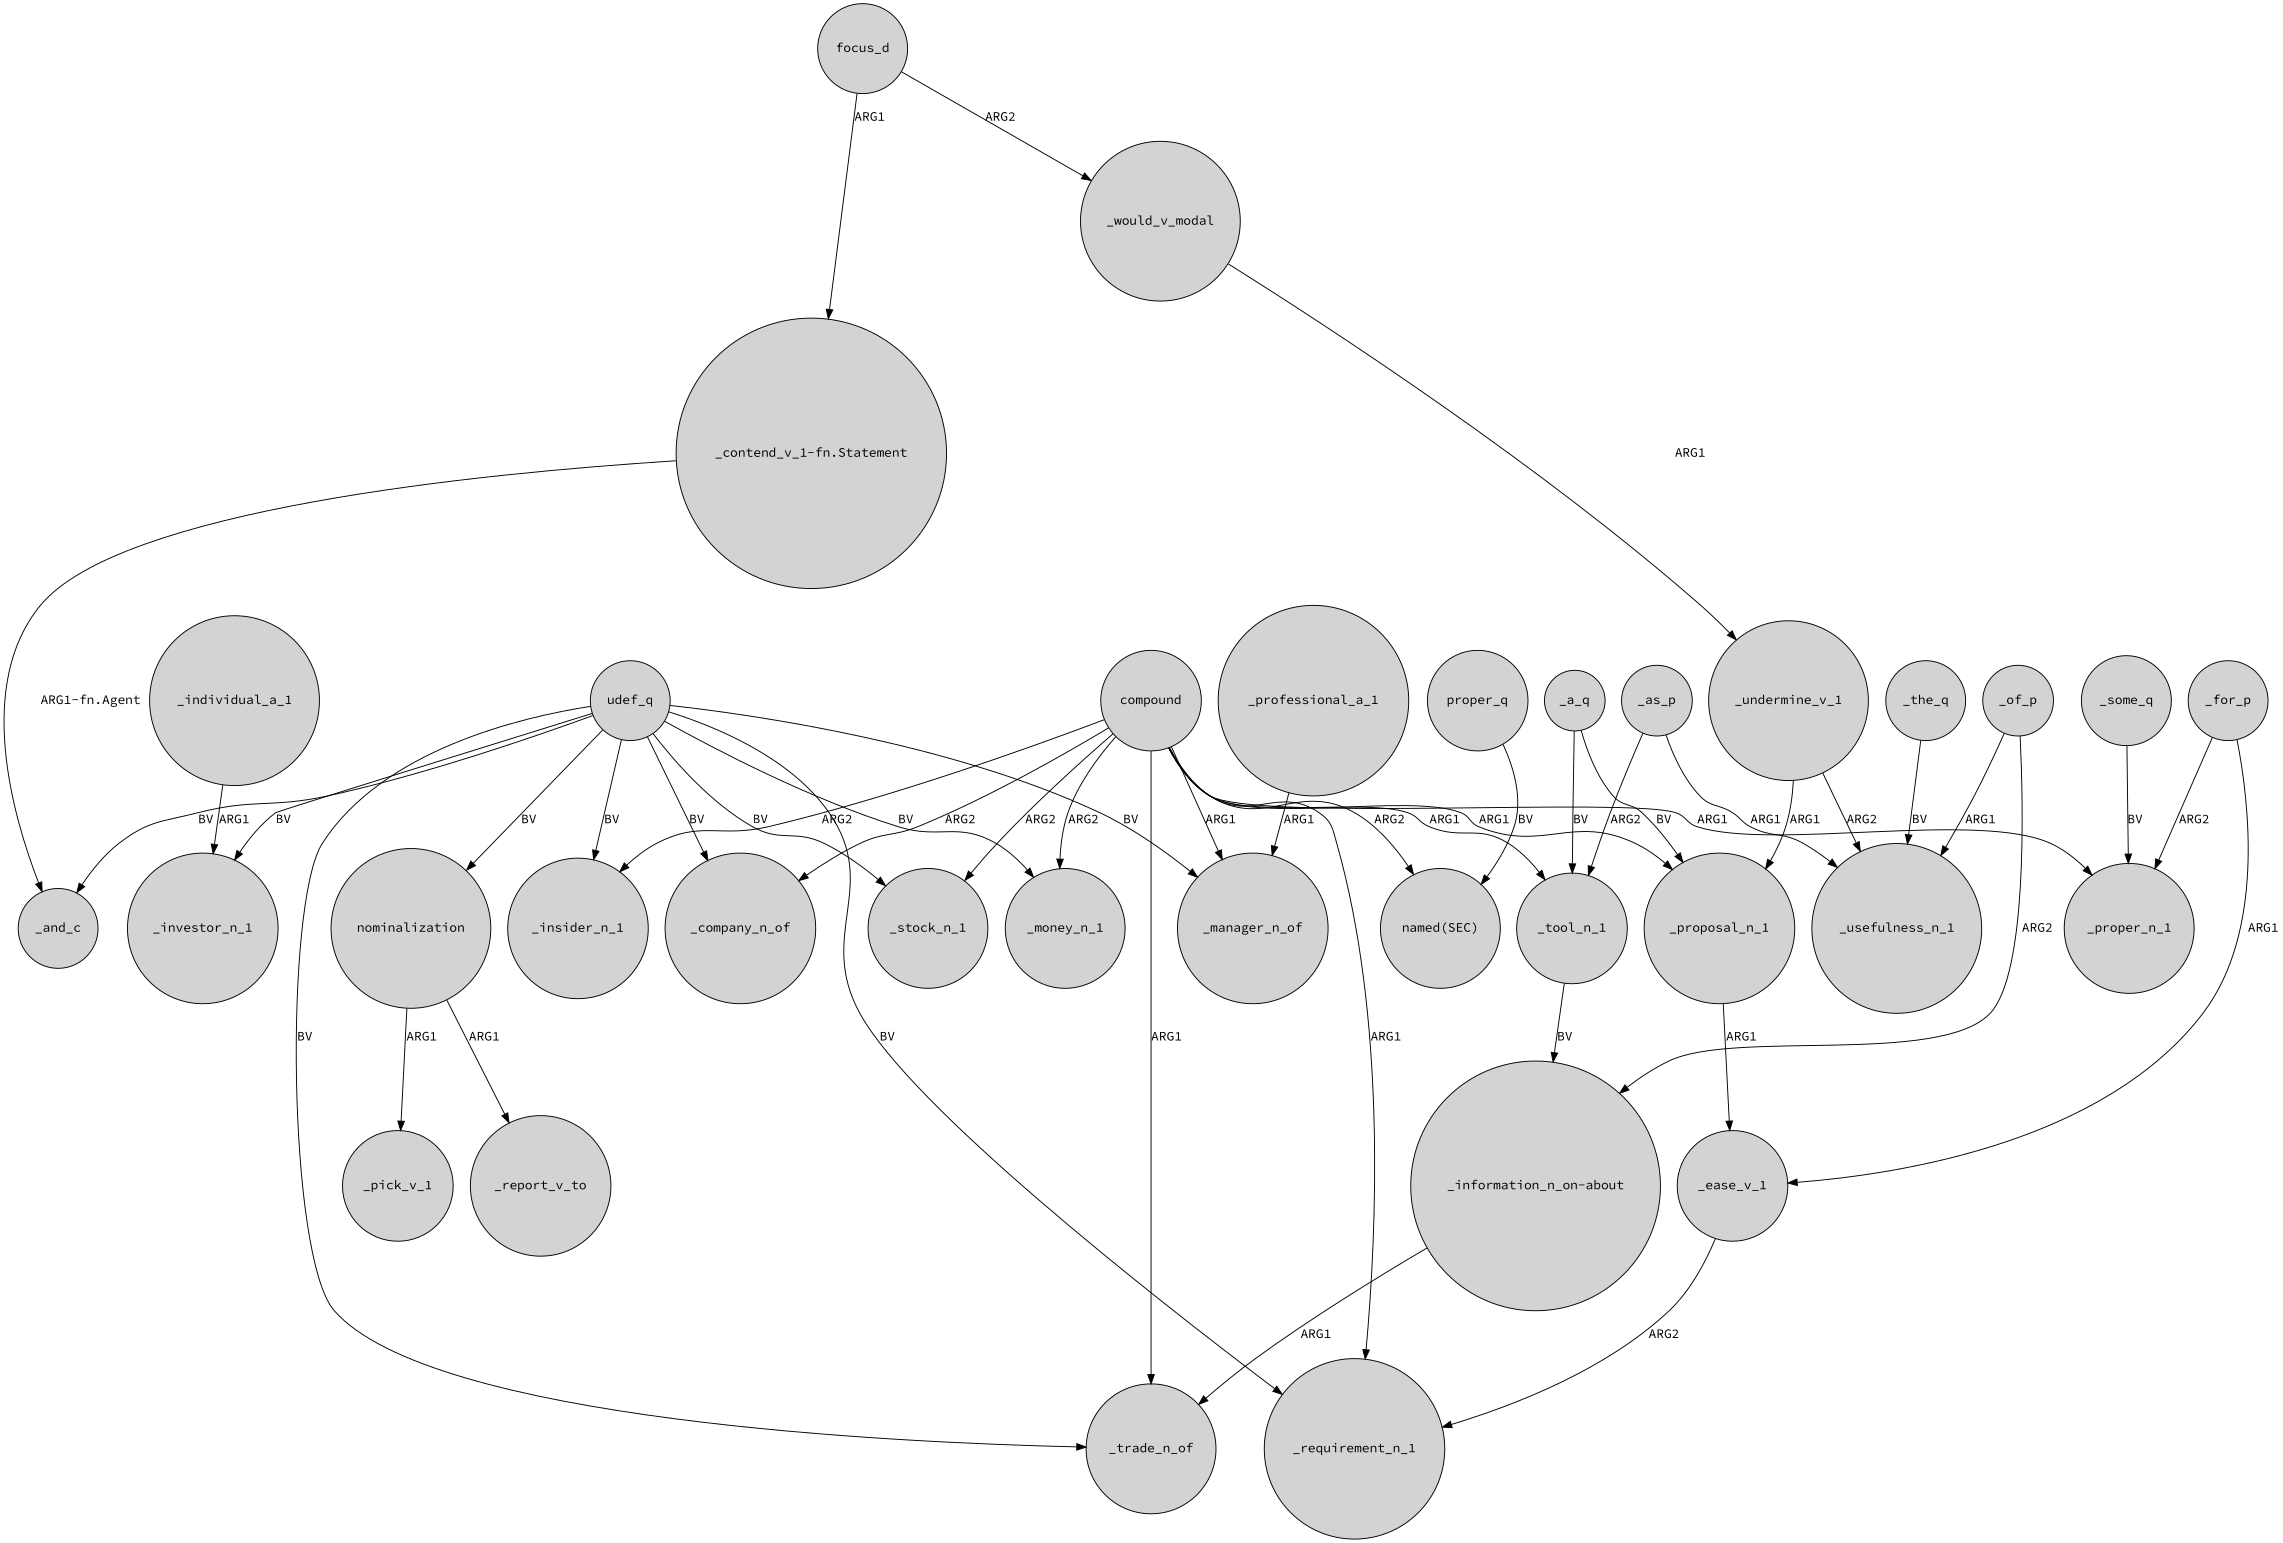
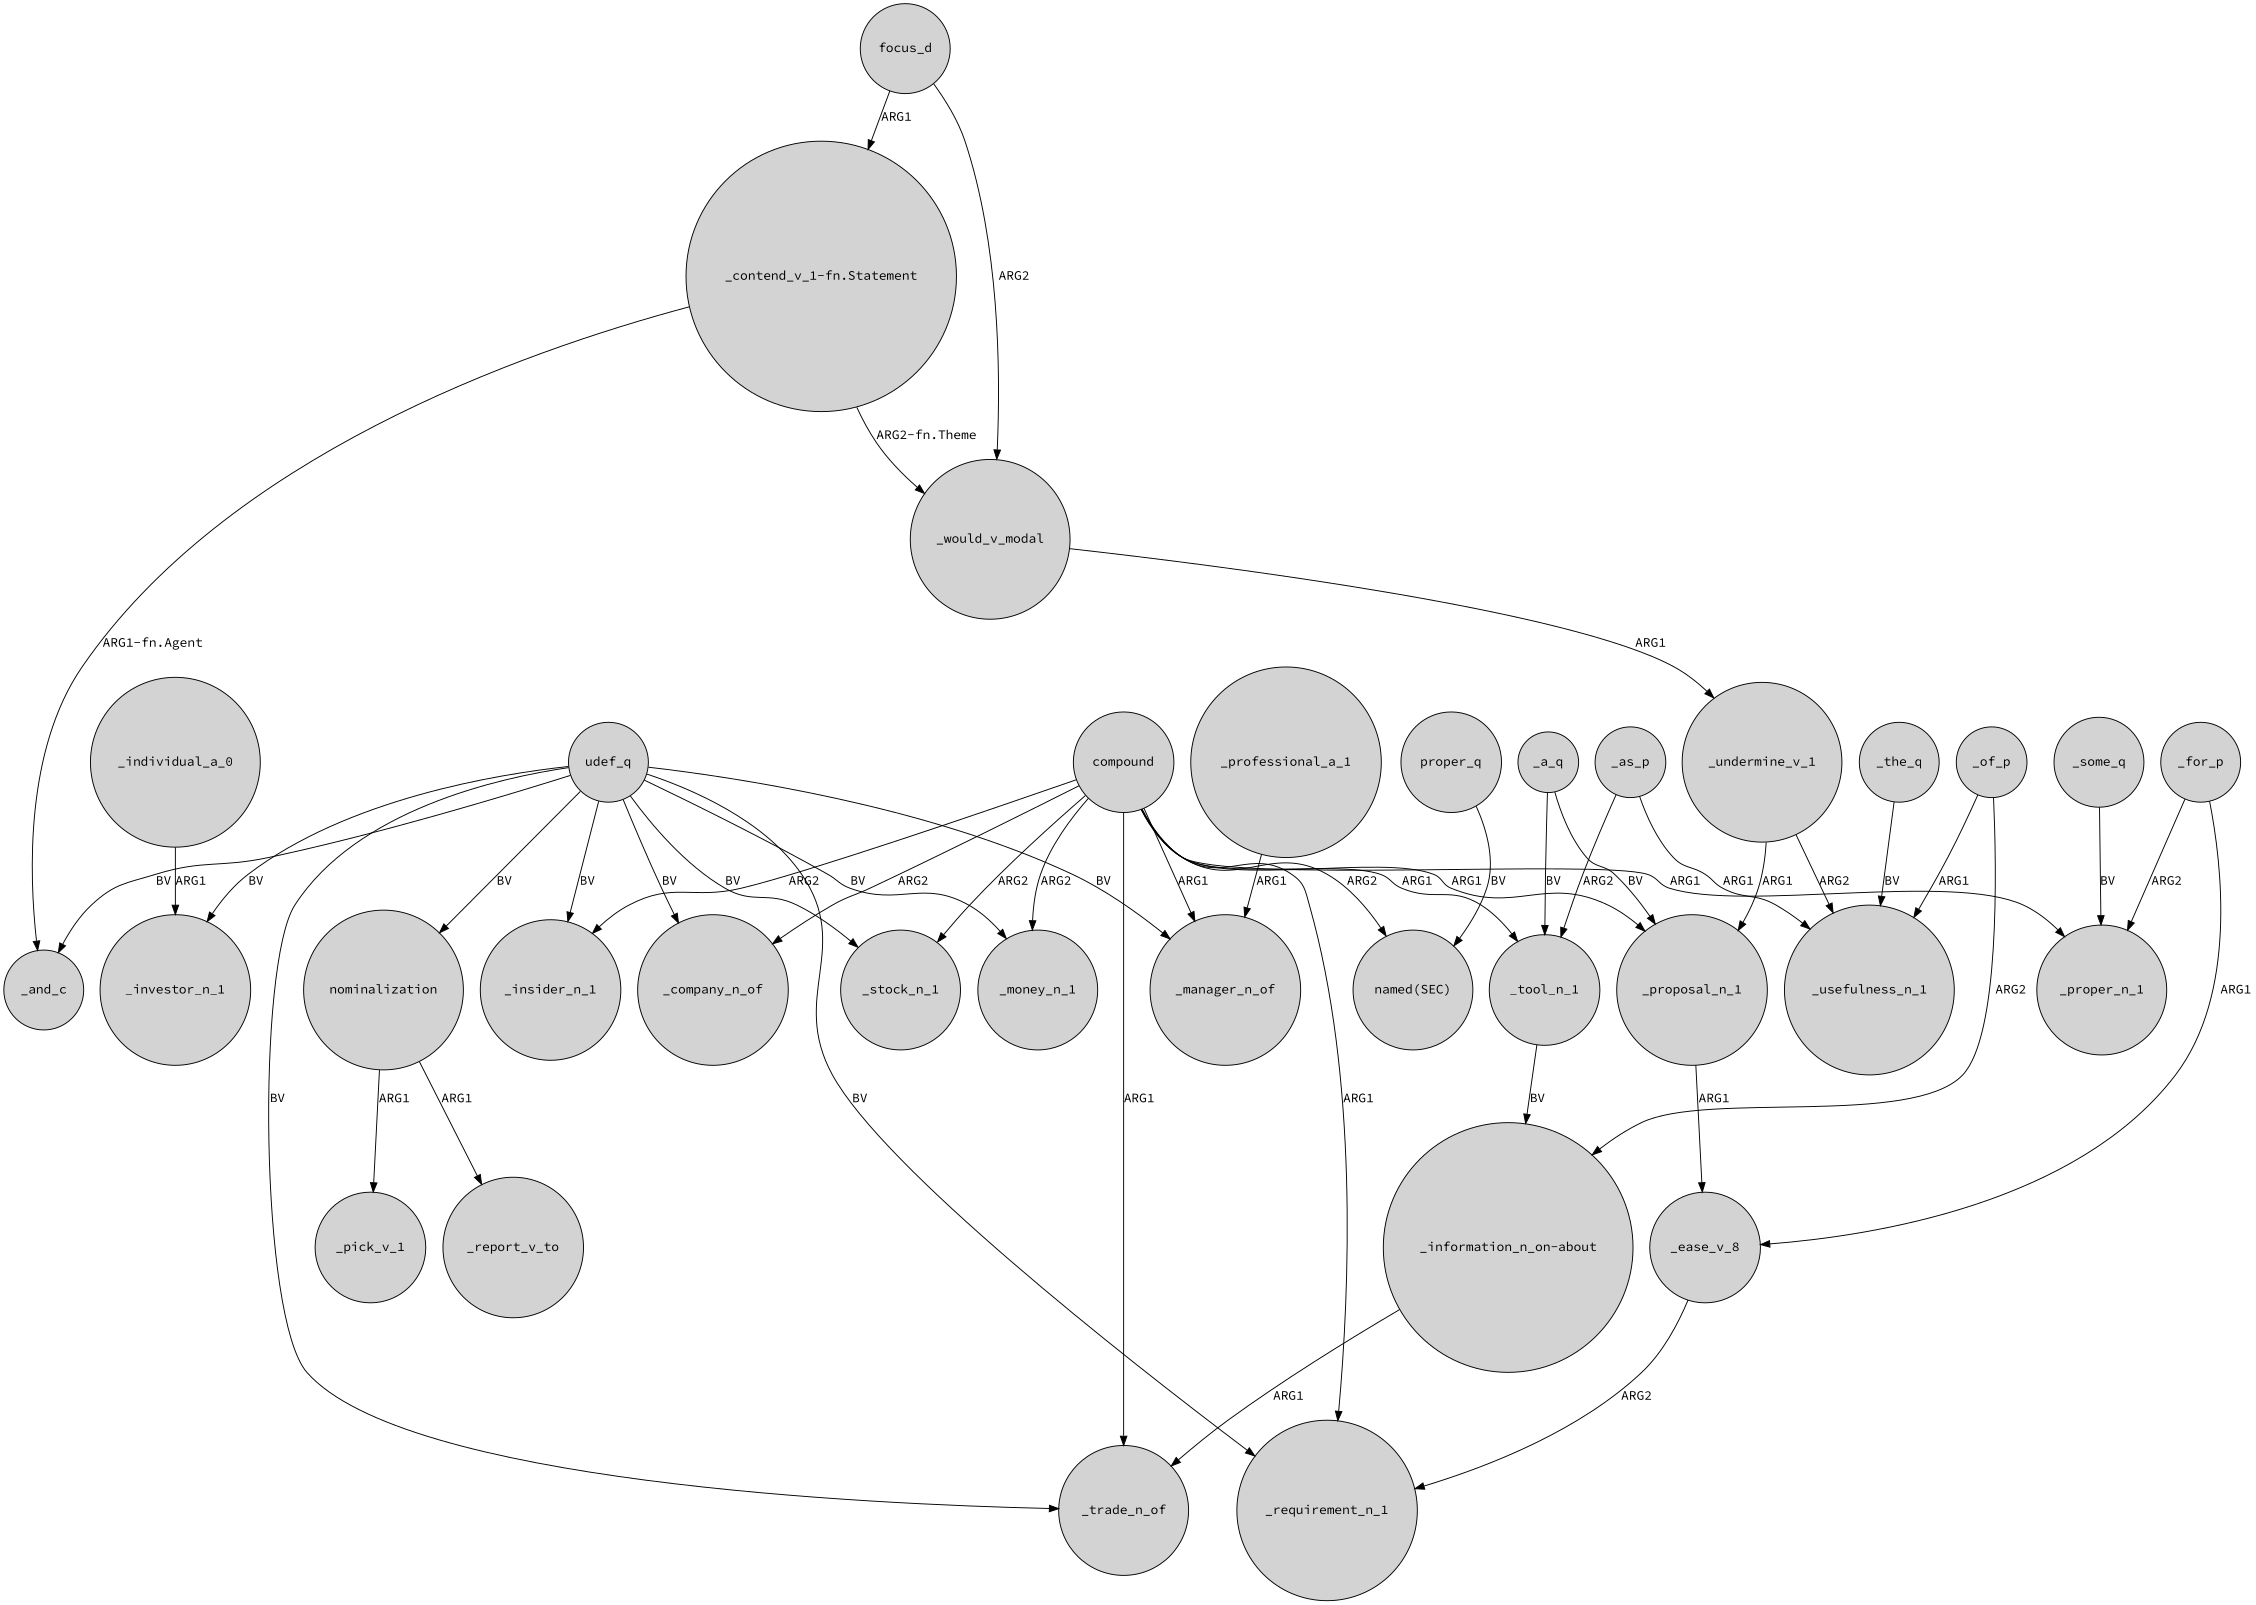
none -> (882, 451)
(235, 701) -> (175, 762)
(1733, 1186) -> (1705, 1248)
